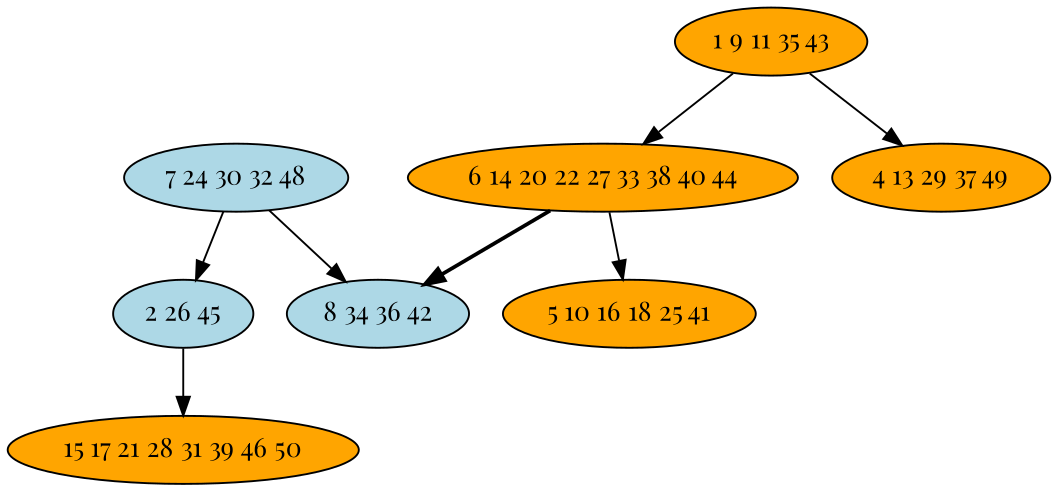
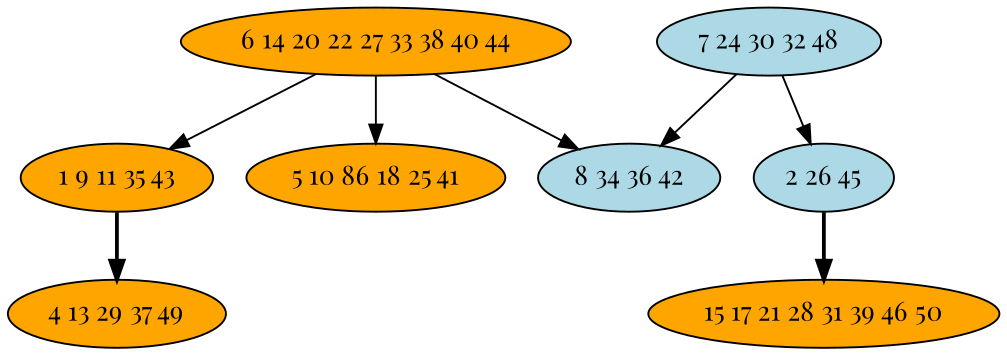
(696, 103) -> (251, 107)
(848, 104) -> (117, 236)
(496, 242) -> (498, 107)
(629, 314) -> (376, 178)
(183, 373) -> (824, 236)
